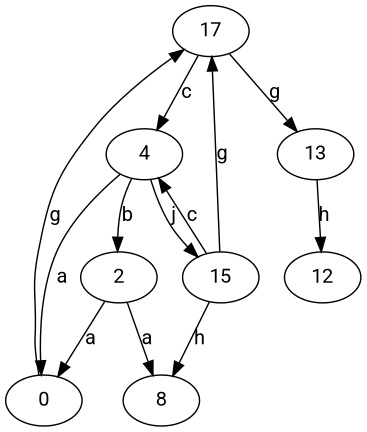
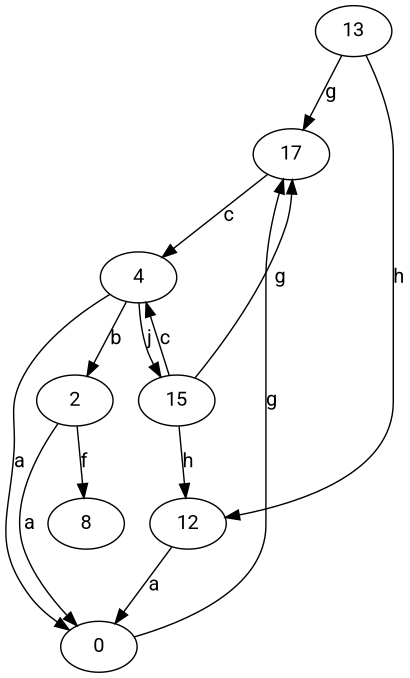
(259, 87) -> (326, 86)
(194, 333) -> (182, 455)
(147, 339) -> (84, 462)
none -> (148, 580)
